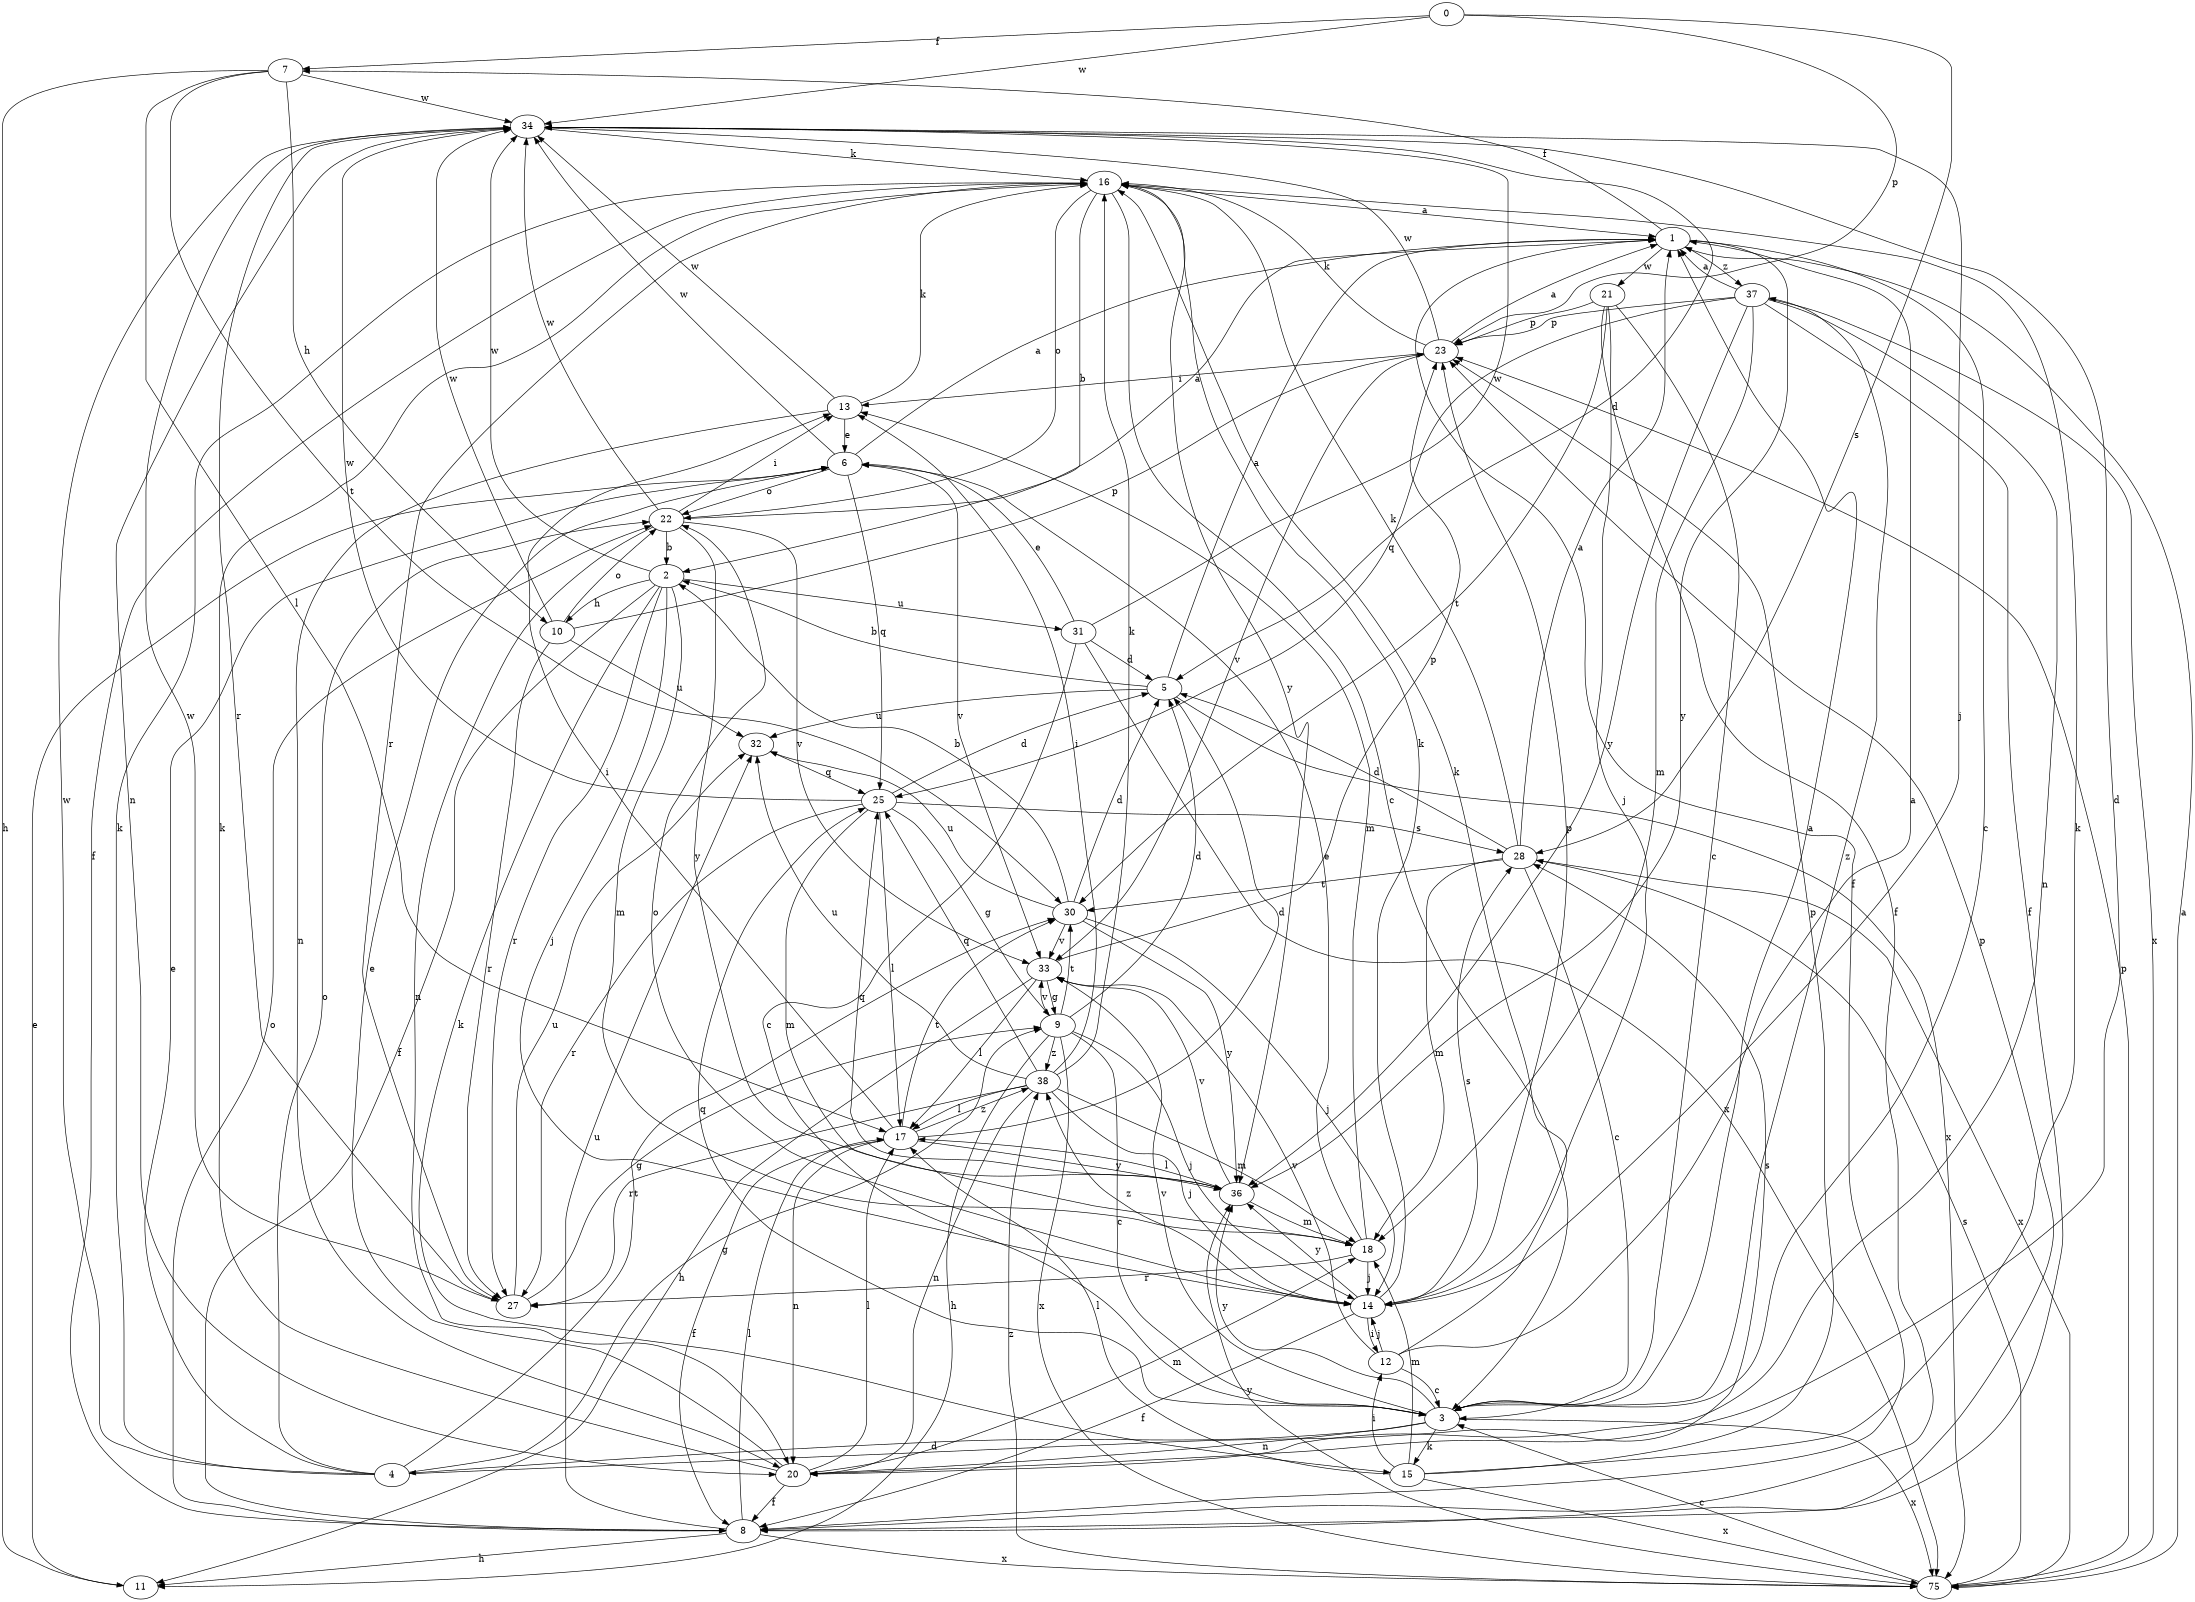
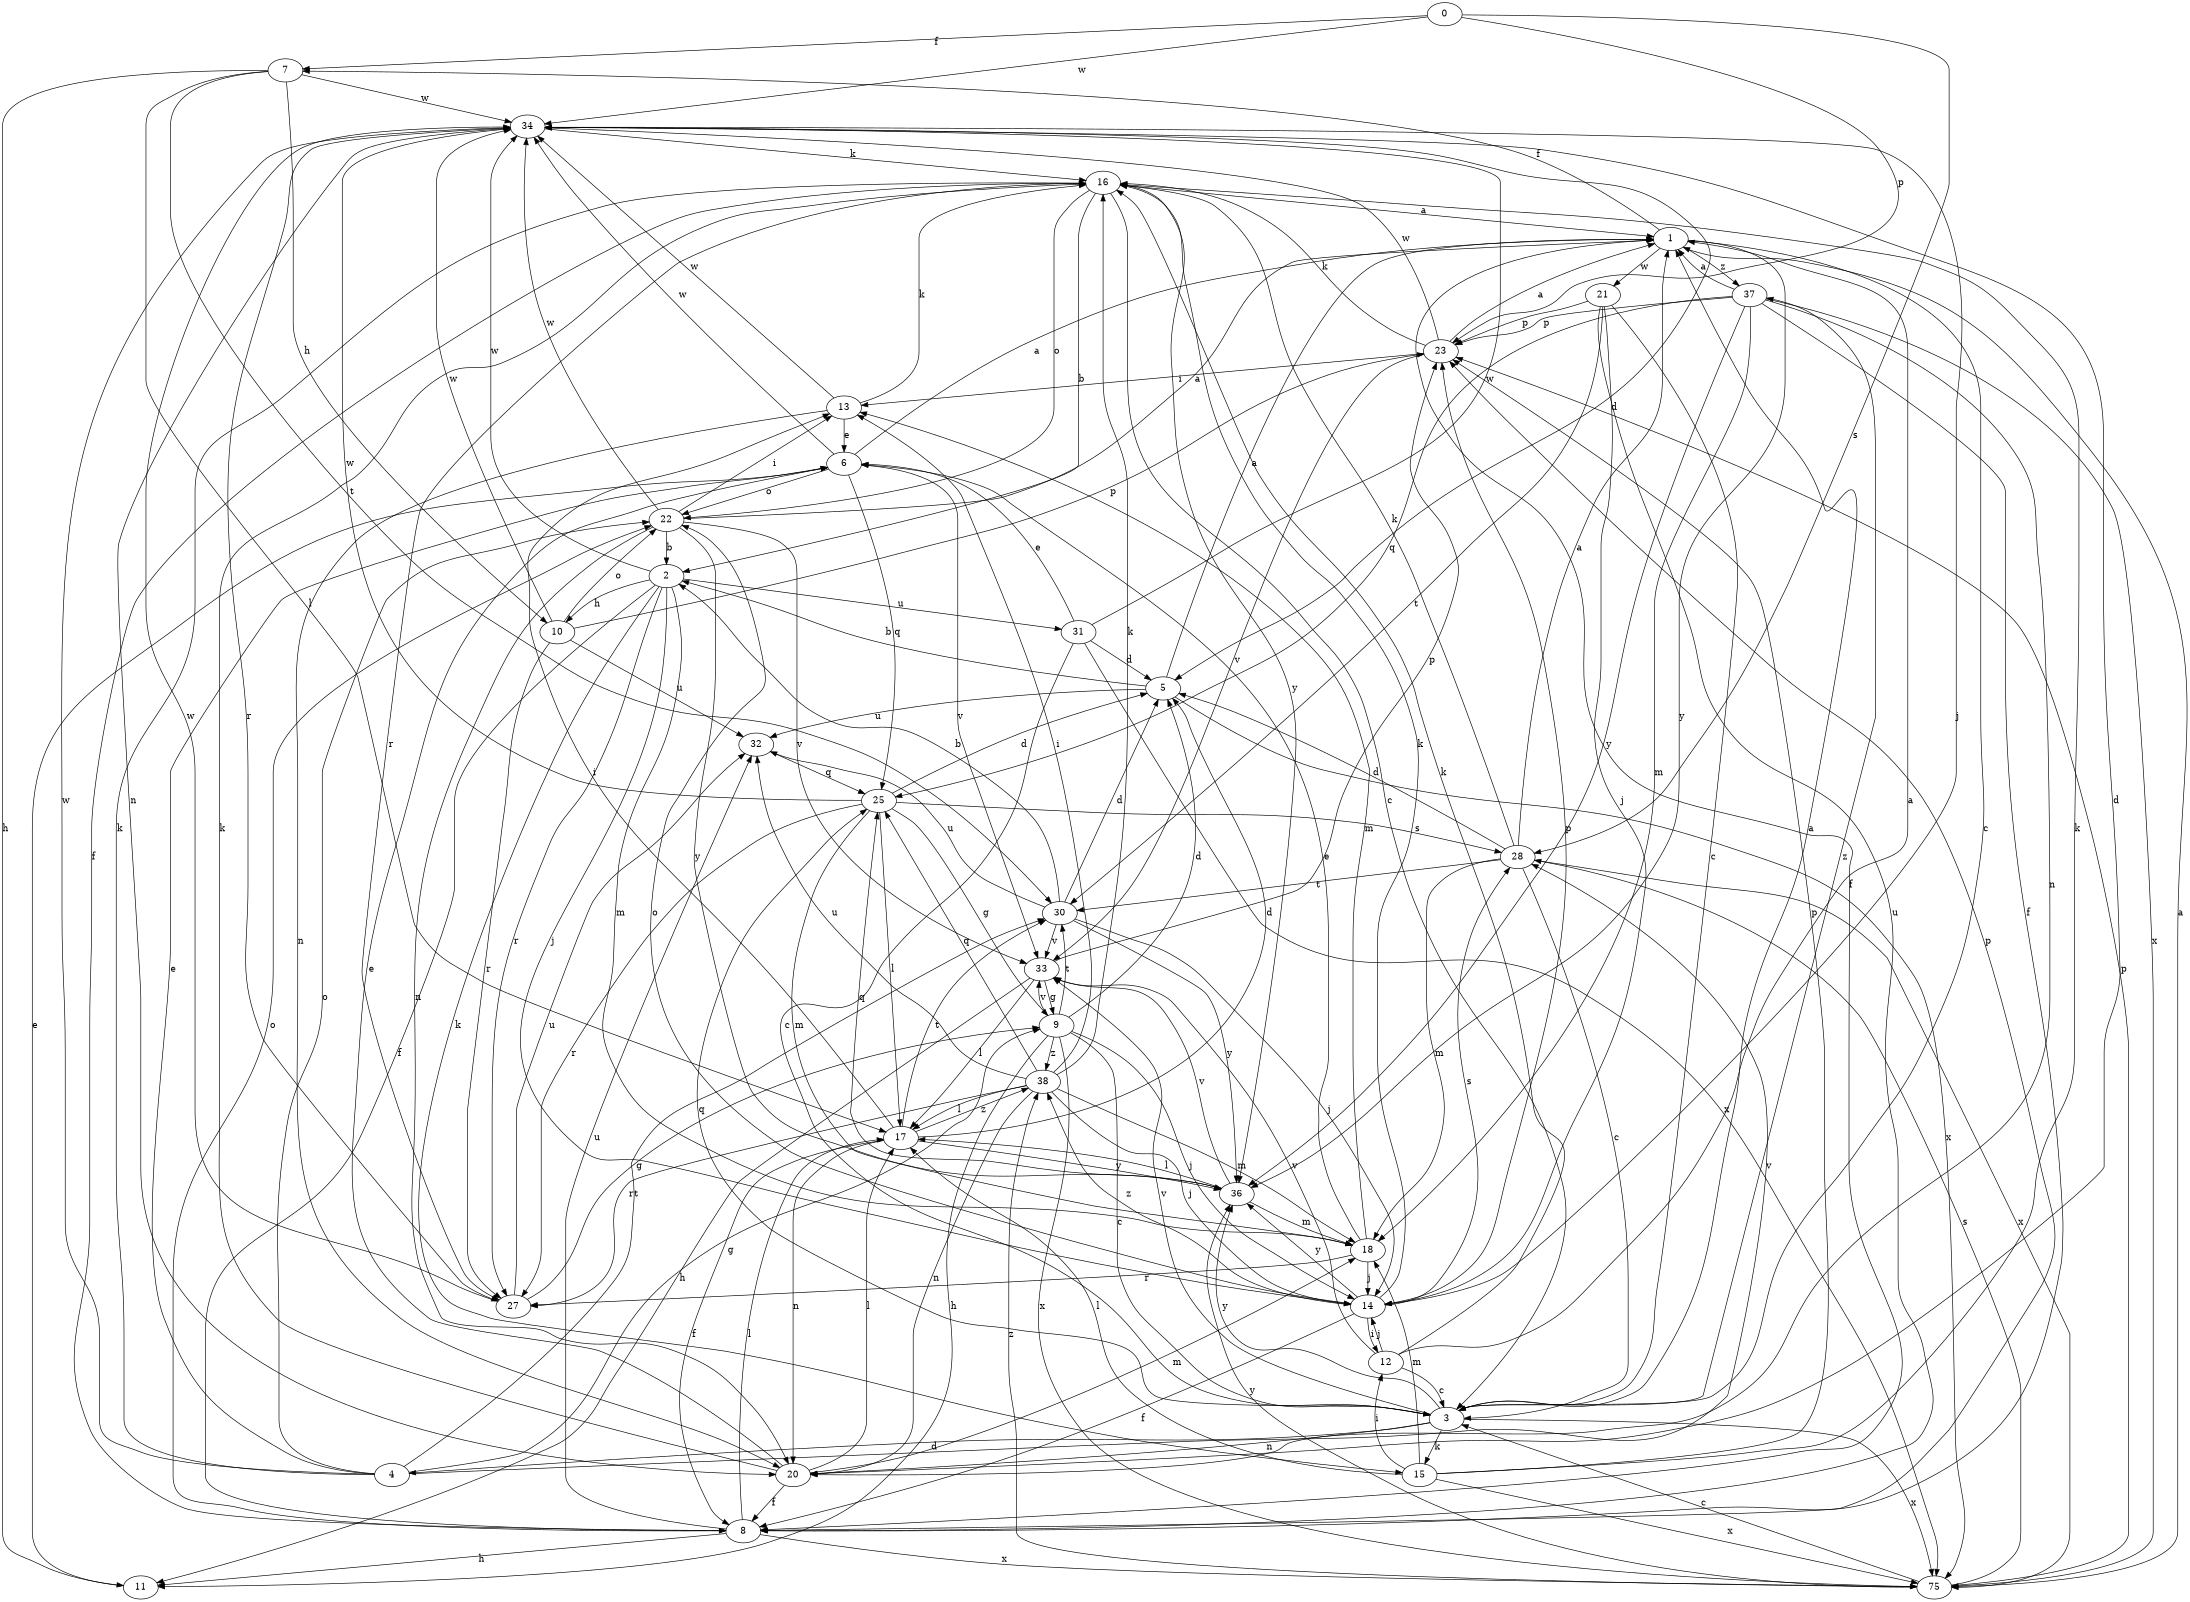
(1896, 913) -> (1896, 913)
(1768, 1166) -> (1769, 1166)
